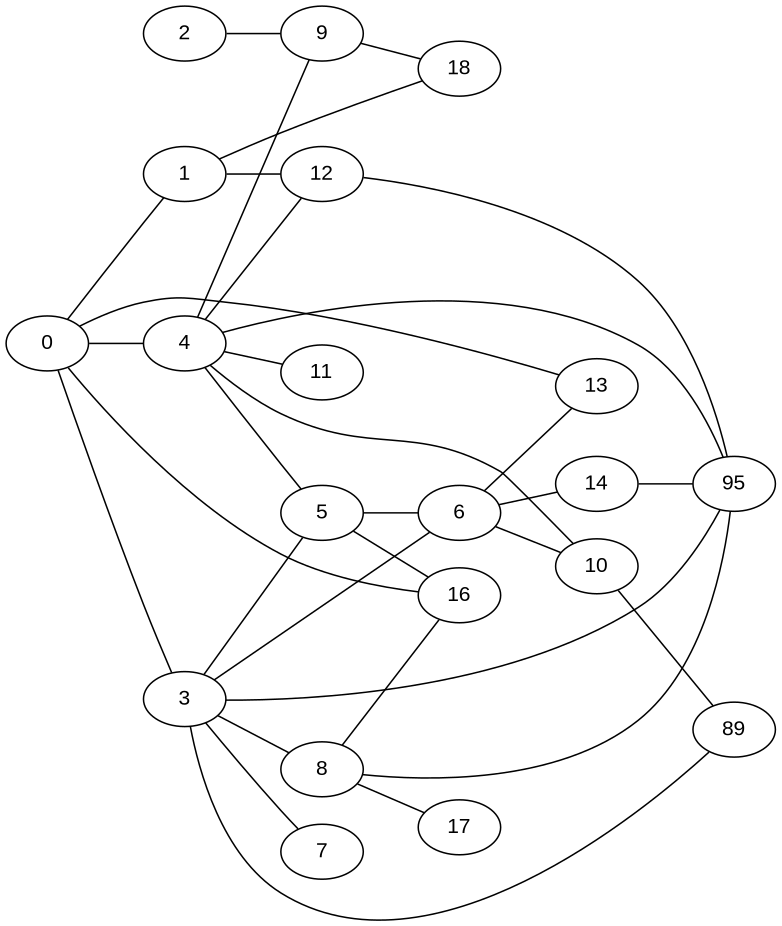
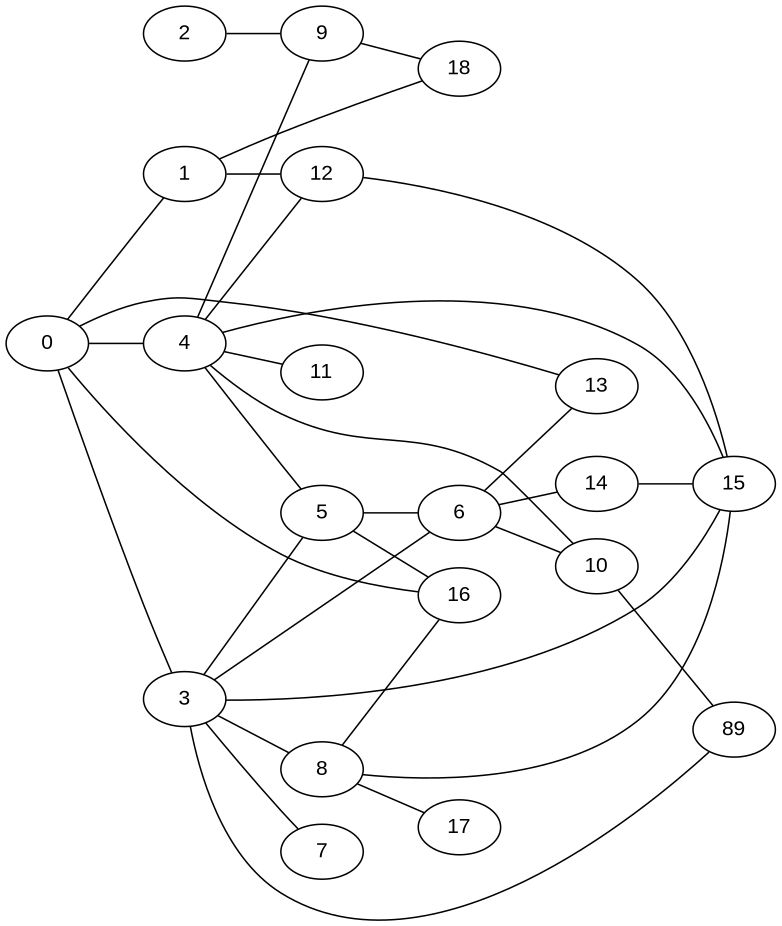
(734, 484) -> (734, 484)
